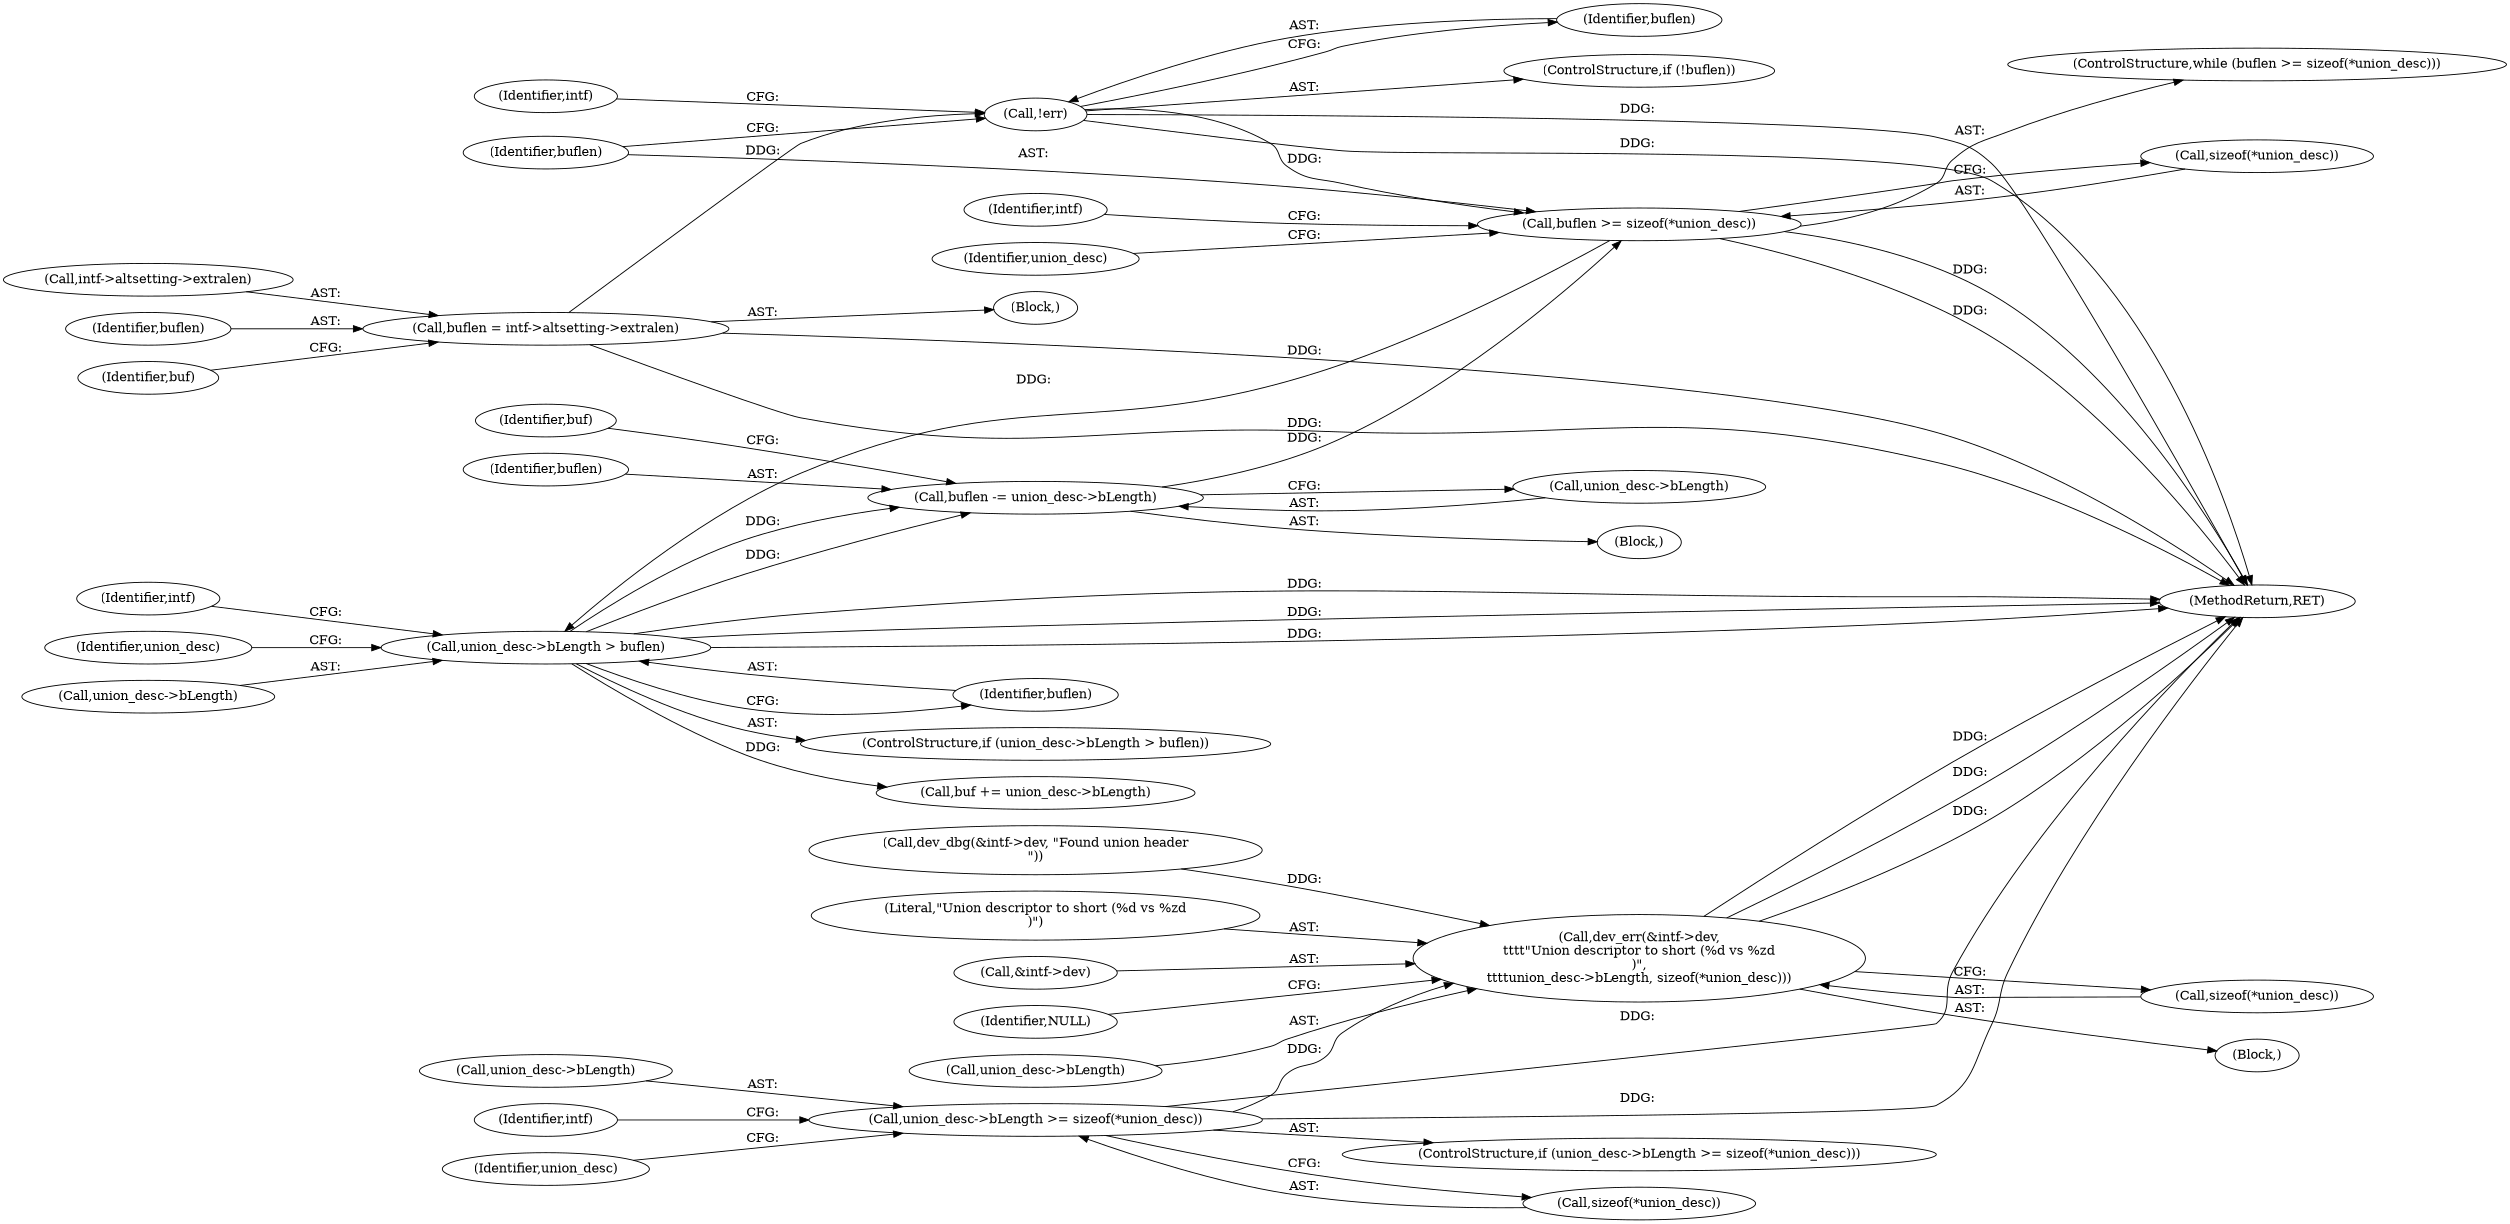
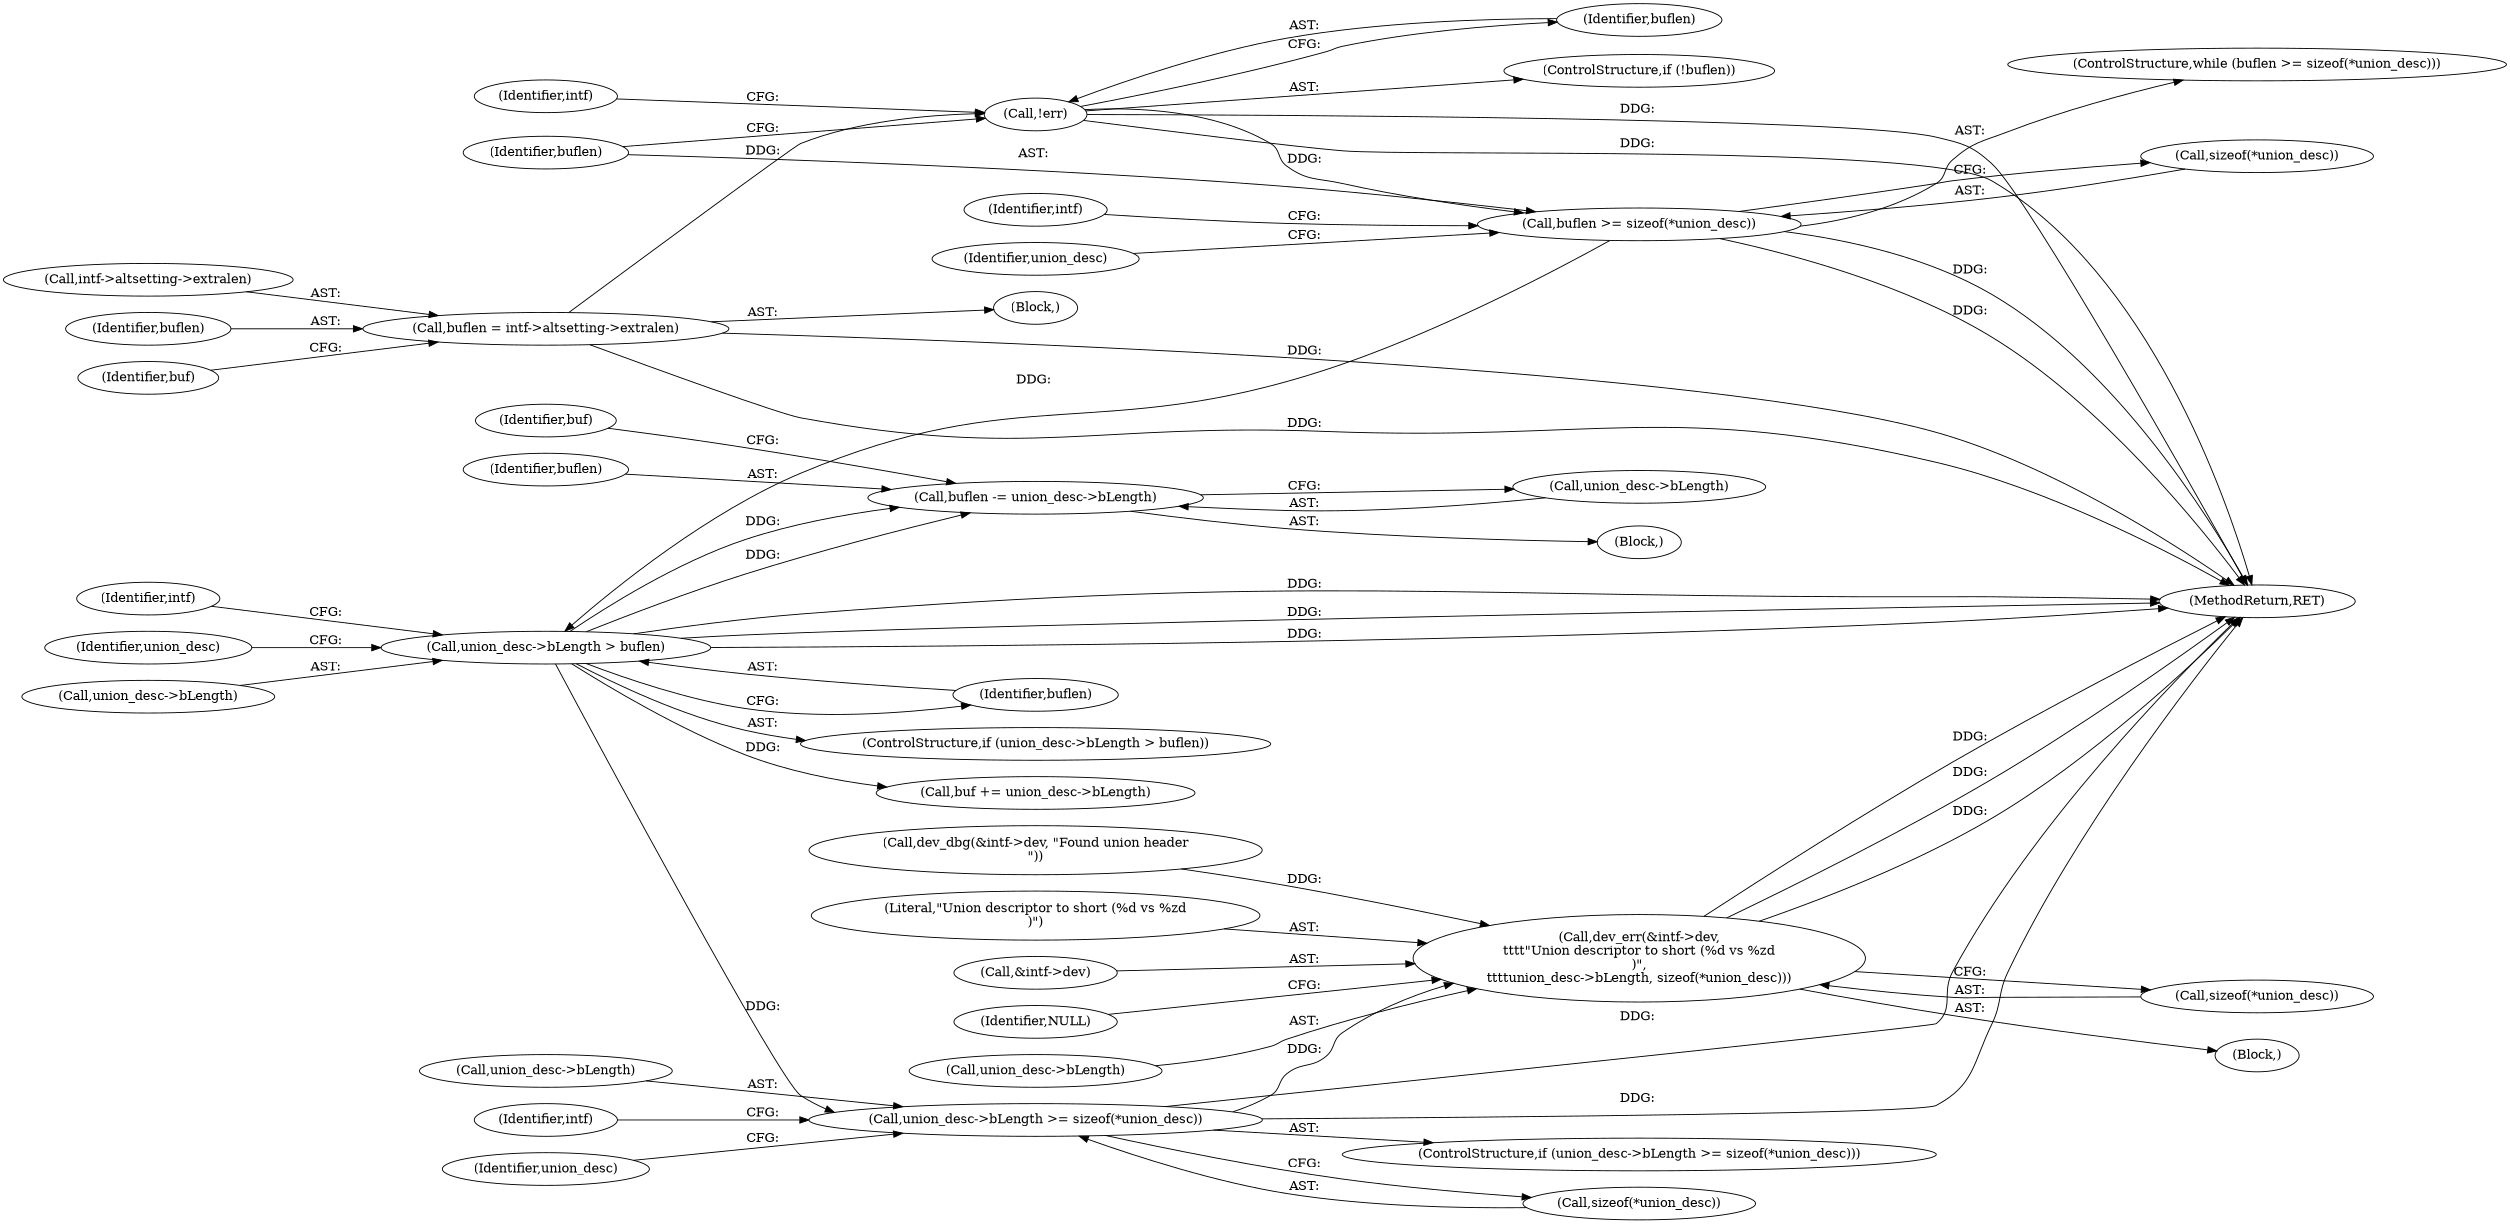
(1407, 404) -> none
none -> (681, 895)
